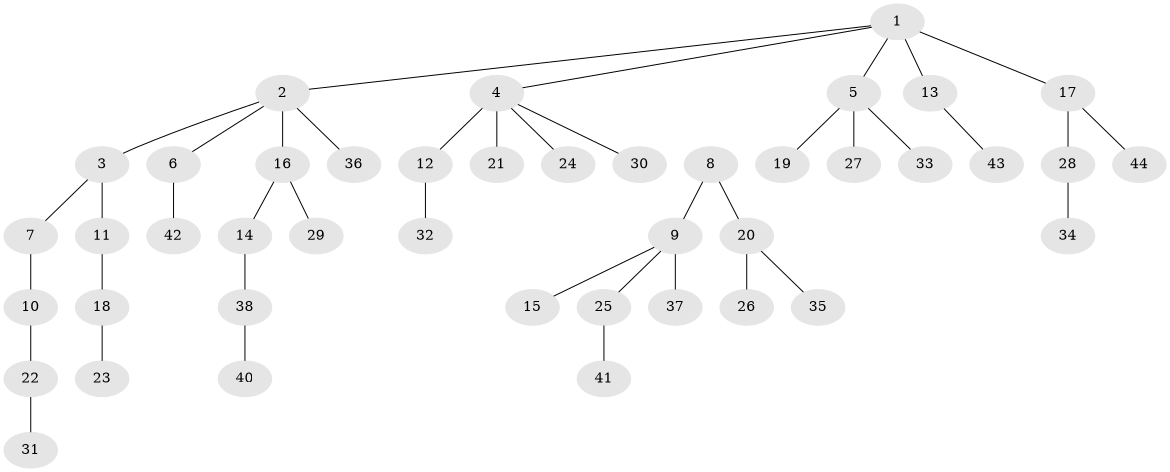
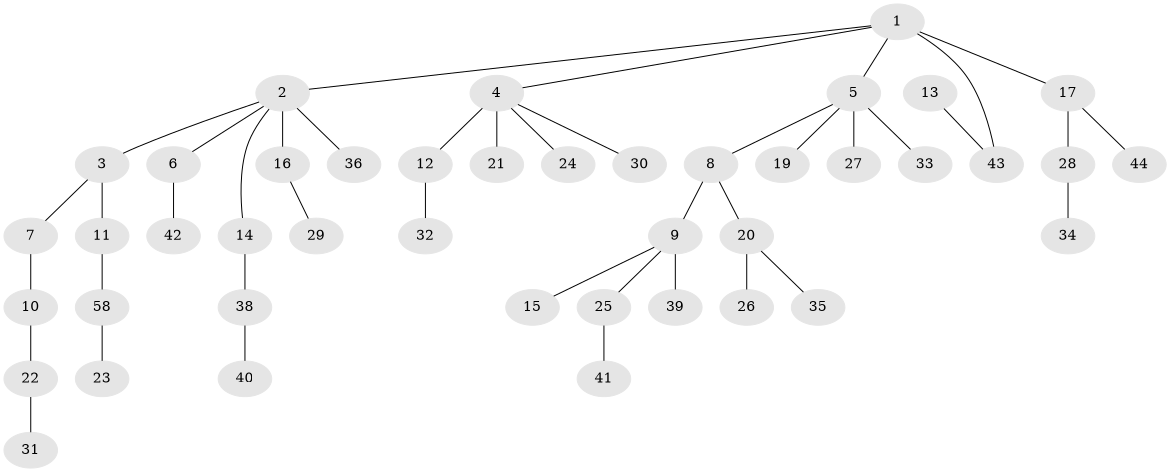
(914, 58) -> (969, 81)
none -> (782, 129)
(264, 200) -> (244, 160)
(102, 307) -> (102, 307)
(675, 307) -> (675, 307)
